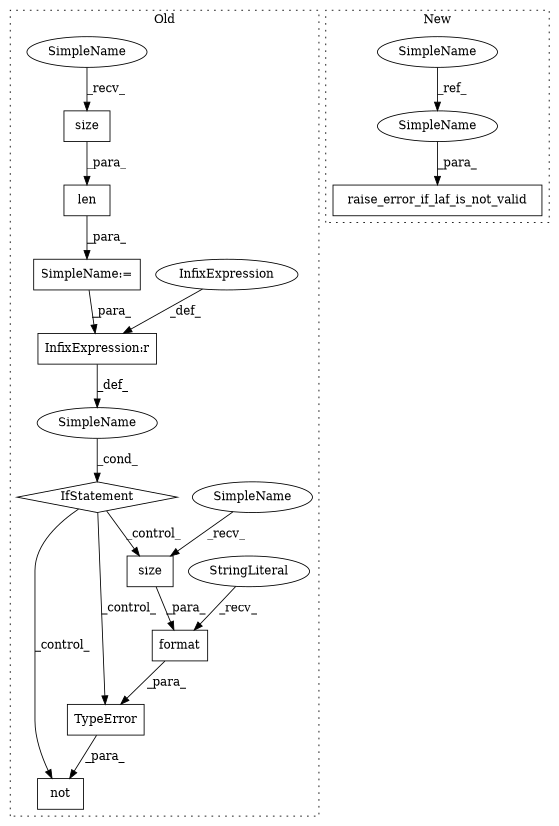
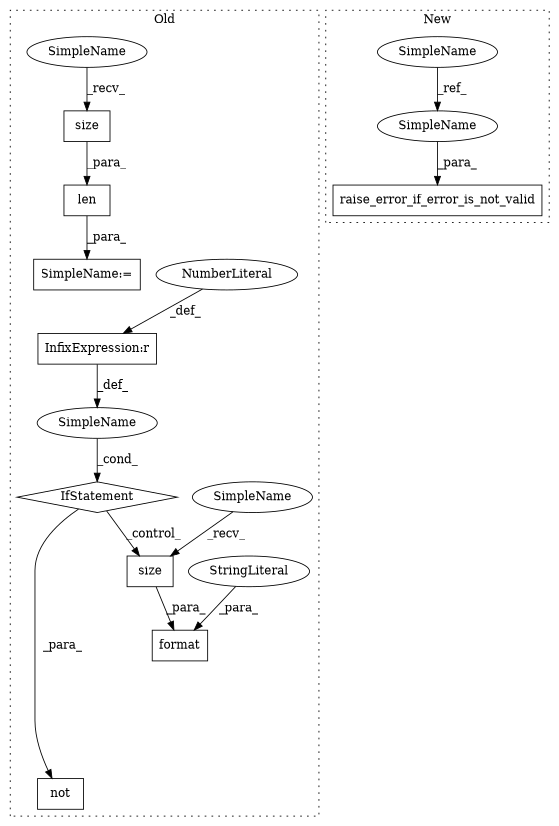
(437, 200) -> (437, 200)
(227, 275) -> (227, 275)
(91, 307) -> none
(238, 608) -> (238, 608)
(62, 646) -> (62, 646)
(106, 720) -> none
